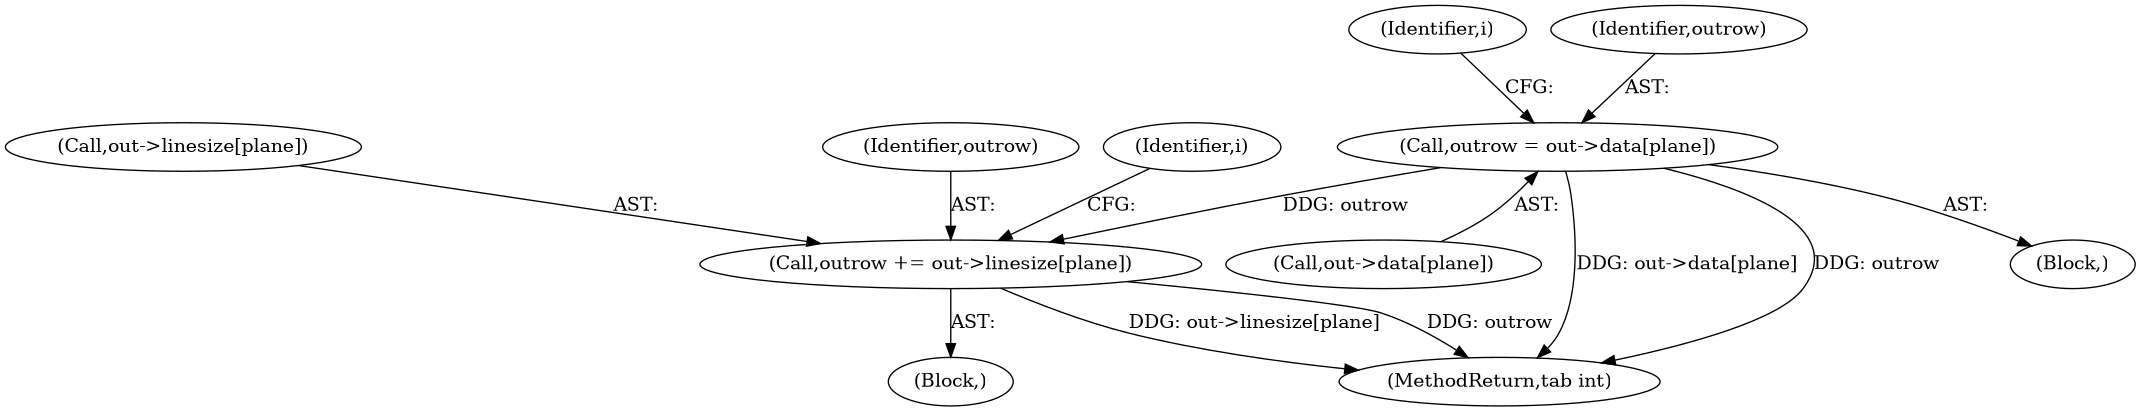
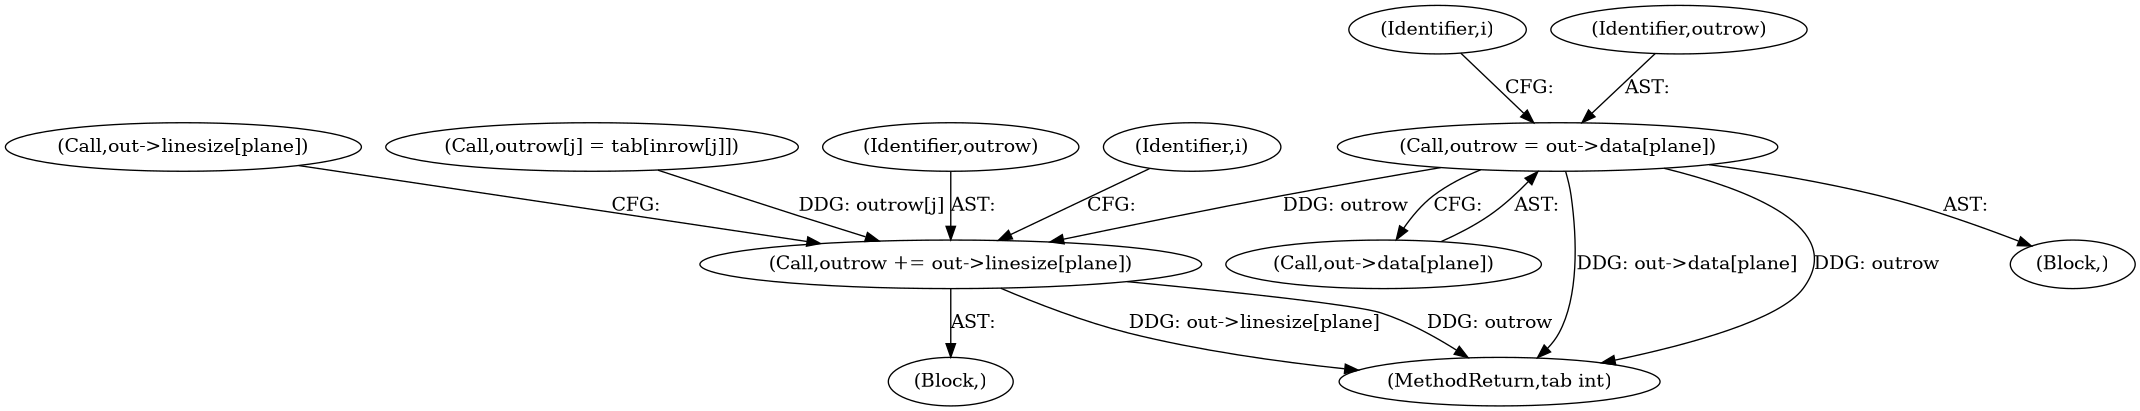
none -> (592, 147)
none -> (1437, 193)
(639, 206) -> (639, 206)
